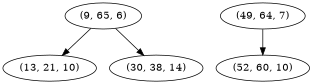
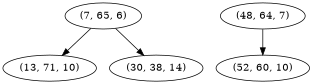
(103, 16) -> (103, 16)
(263, 16) -> (263, 16)
(50, 68) -> (50, 68)
